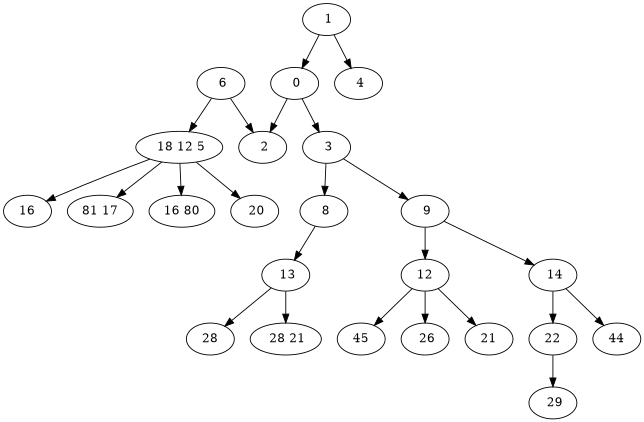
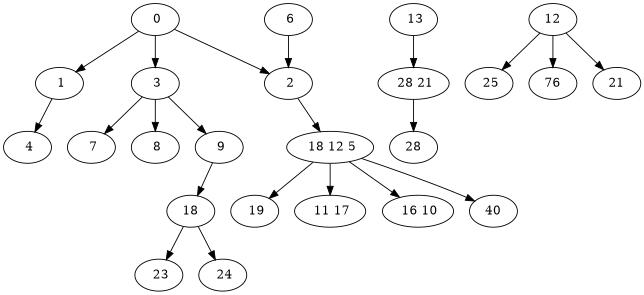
(313, 47) -> (111, 49)
(203, 111) -> (307, 111)
none -> (91, 147)
(28, 211) -> (255, 211)
(100, 211) -> (330, 211)
(182, 211) -> (418, 211)
(255, 211) -> (493, 211)
(307, 239) -> none
(425, 239) -> none
(553, 275) -> (191, 211)
(252, 304) -> (414, 111)
(361, 339) -> (489, 83)
(425, 339) -> (553, 83)
(553, 339) -> (159, 275)
(617, 339) -> (223, 275)
(553, 403) -> none
